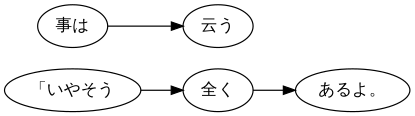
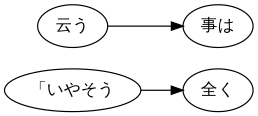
(139, 26) -> (139, 26)
(353, 90) -> none
